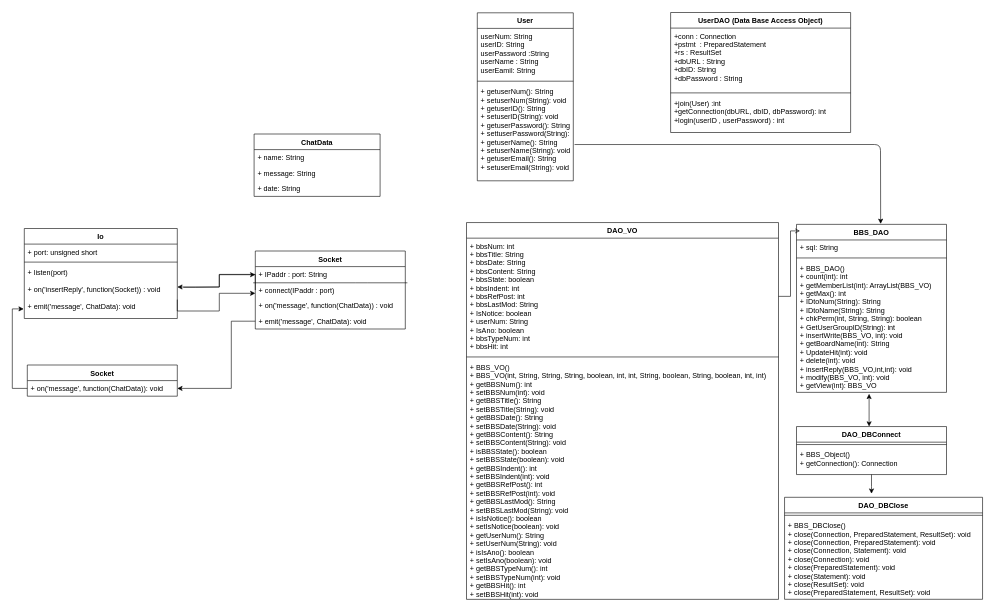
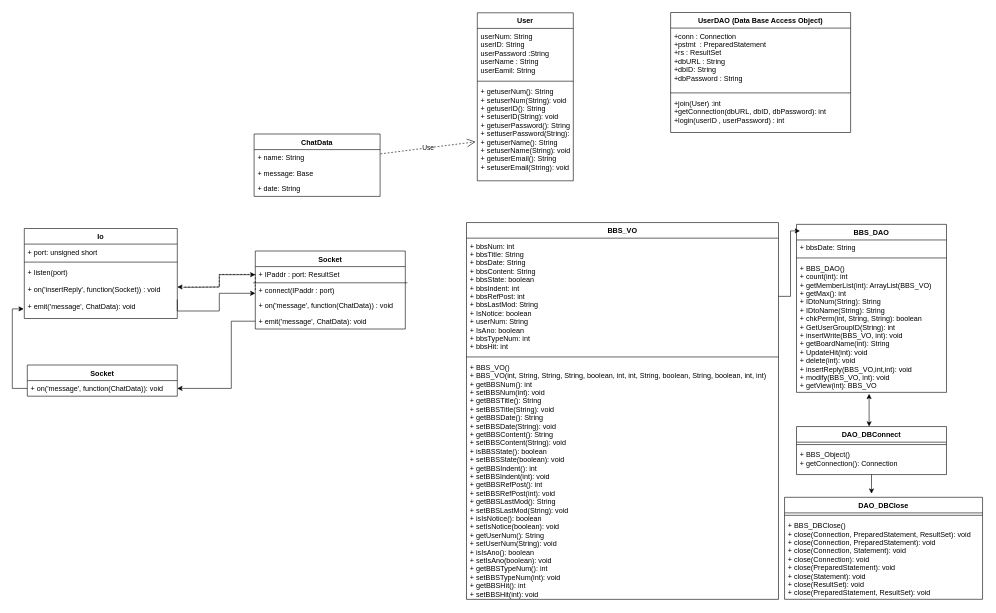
(764, 144) -> none
none -> (427, 148)
(288, 173) -> (285, 173)
(622, 230) -> (622, 230)
(796, 231) -> (794, 231)
(821, 248) -> (830, 248)
(298, 275) -> (304, 275)
(255, 280) -> (255, 280)
